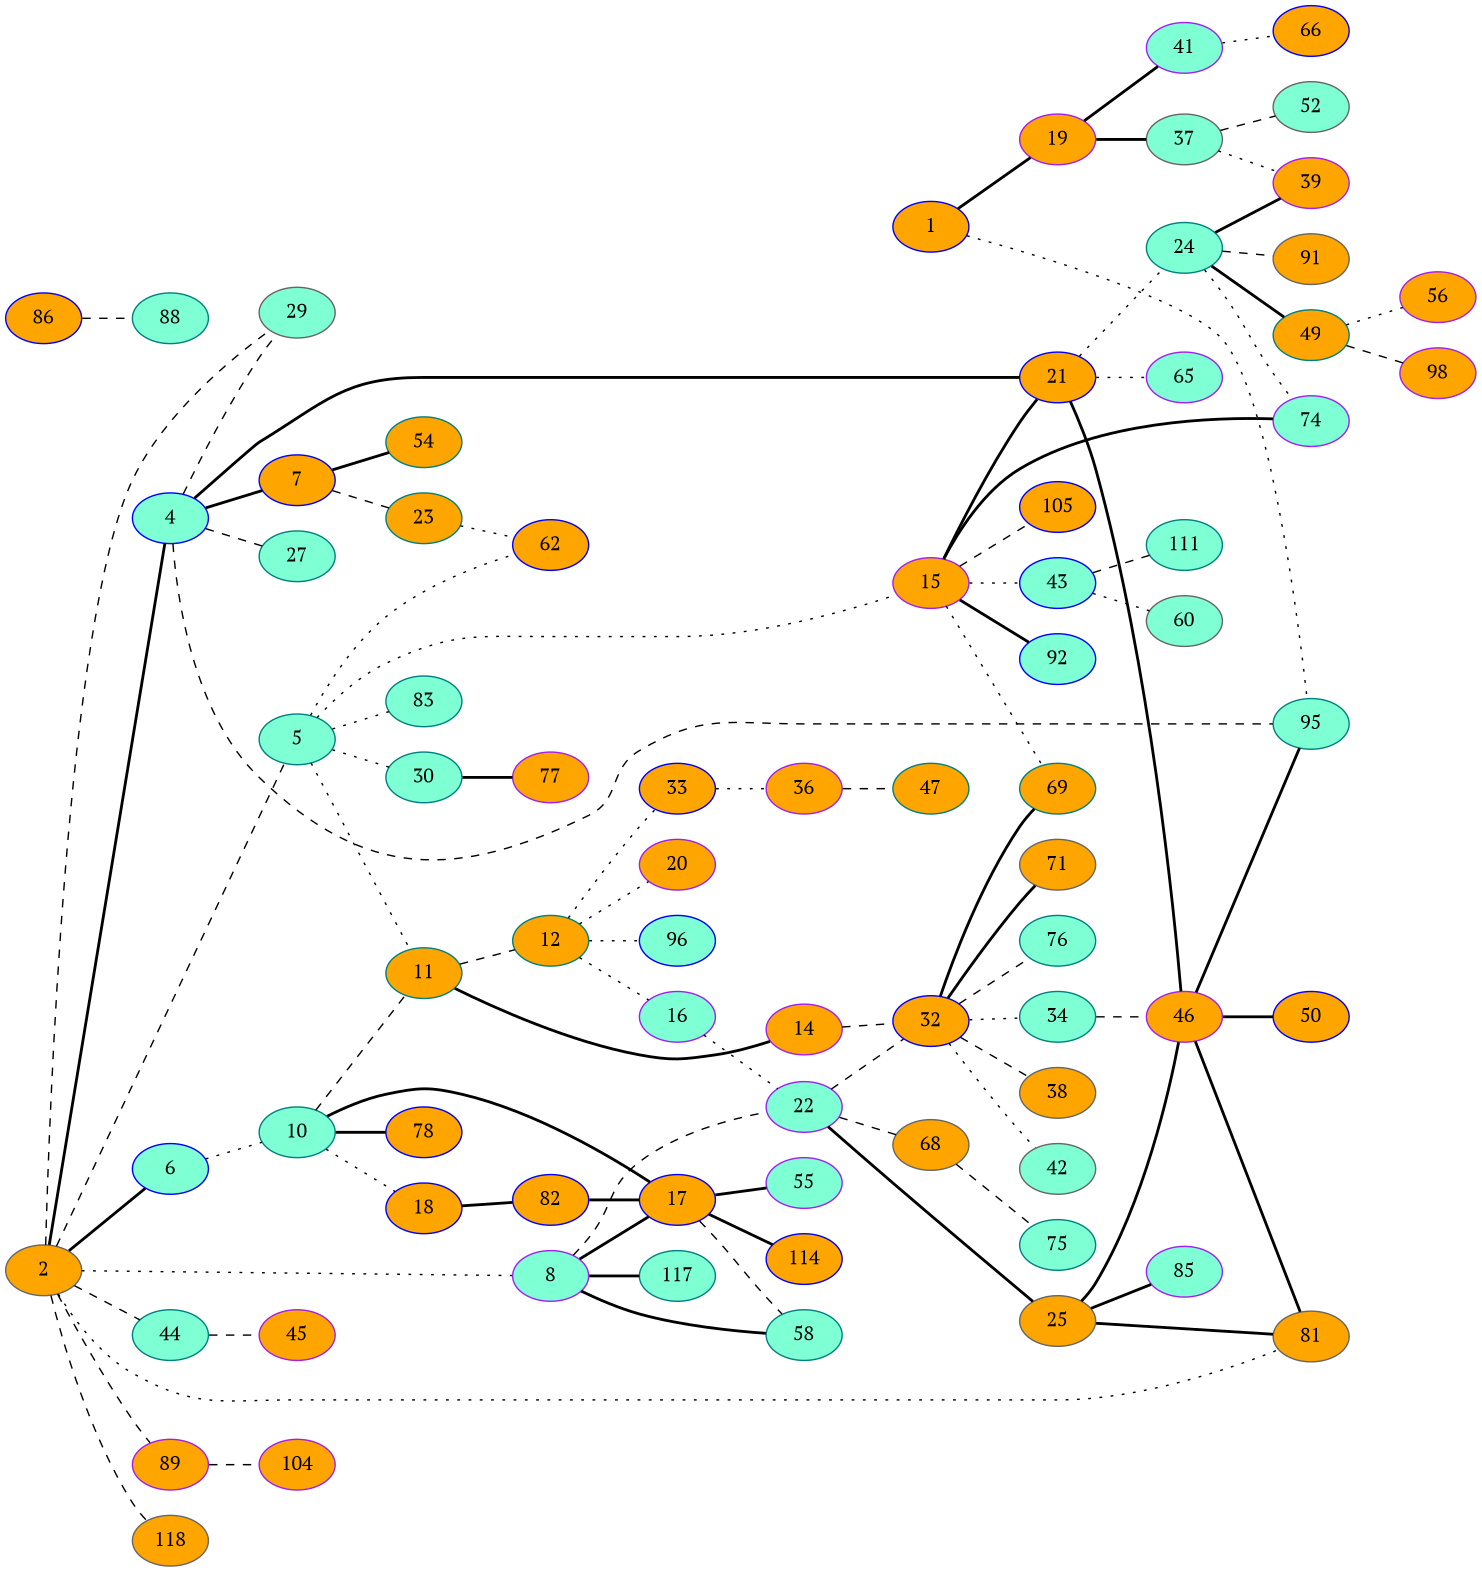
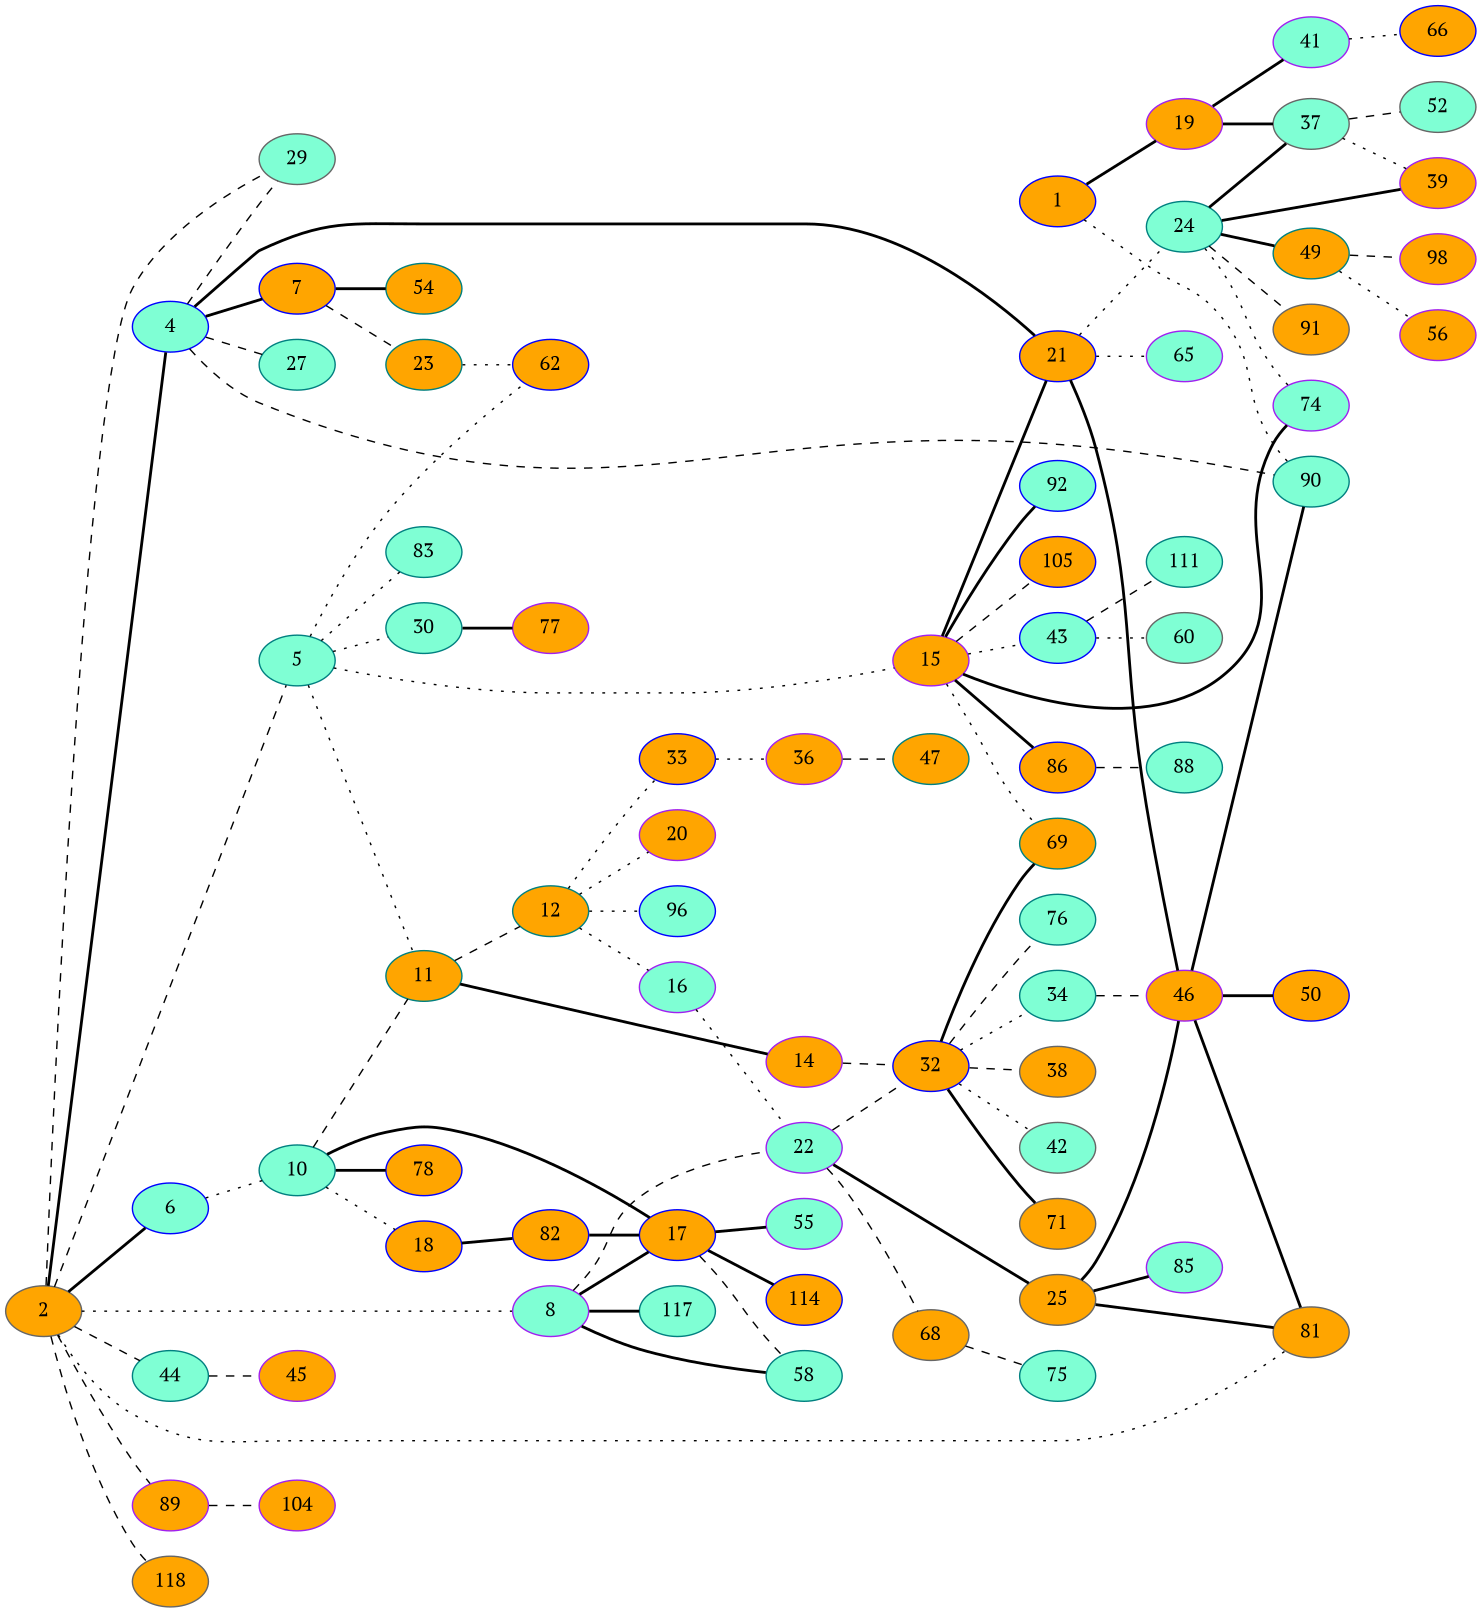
none -> (1248, 175)
none -> (994, 714)
(1311, 724) -> (1311, 482)
